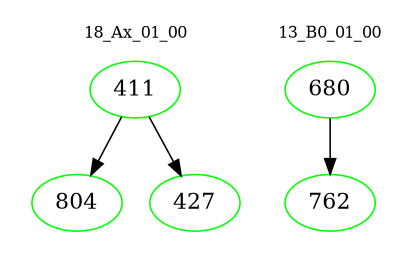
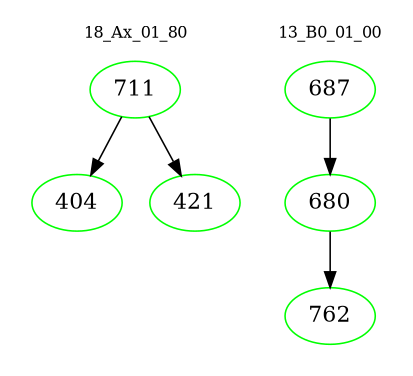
(136, 34) -> (136, 34)
(135, 90) -> (135, 90)
none -> (330, 90)
(77, 203) -> (77, 203)
(195, 203) -> (195, 203)
